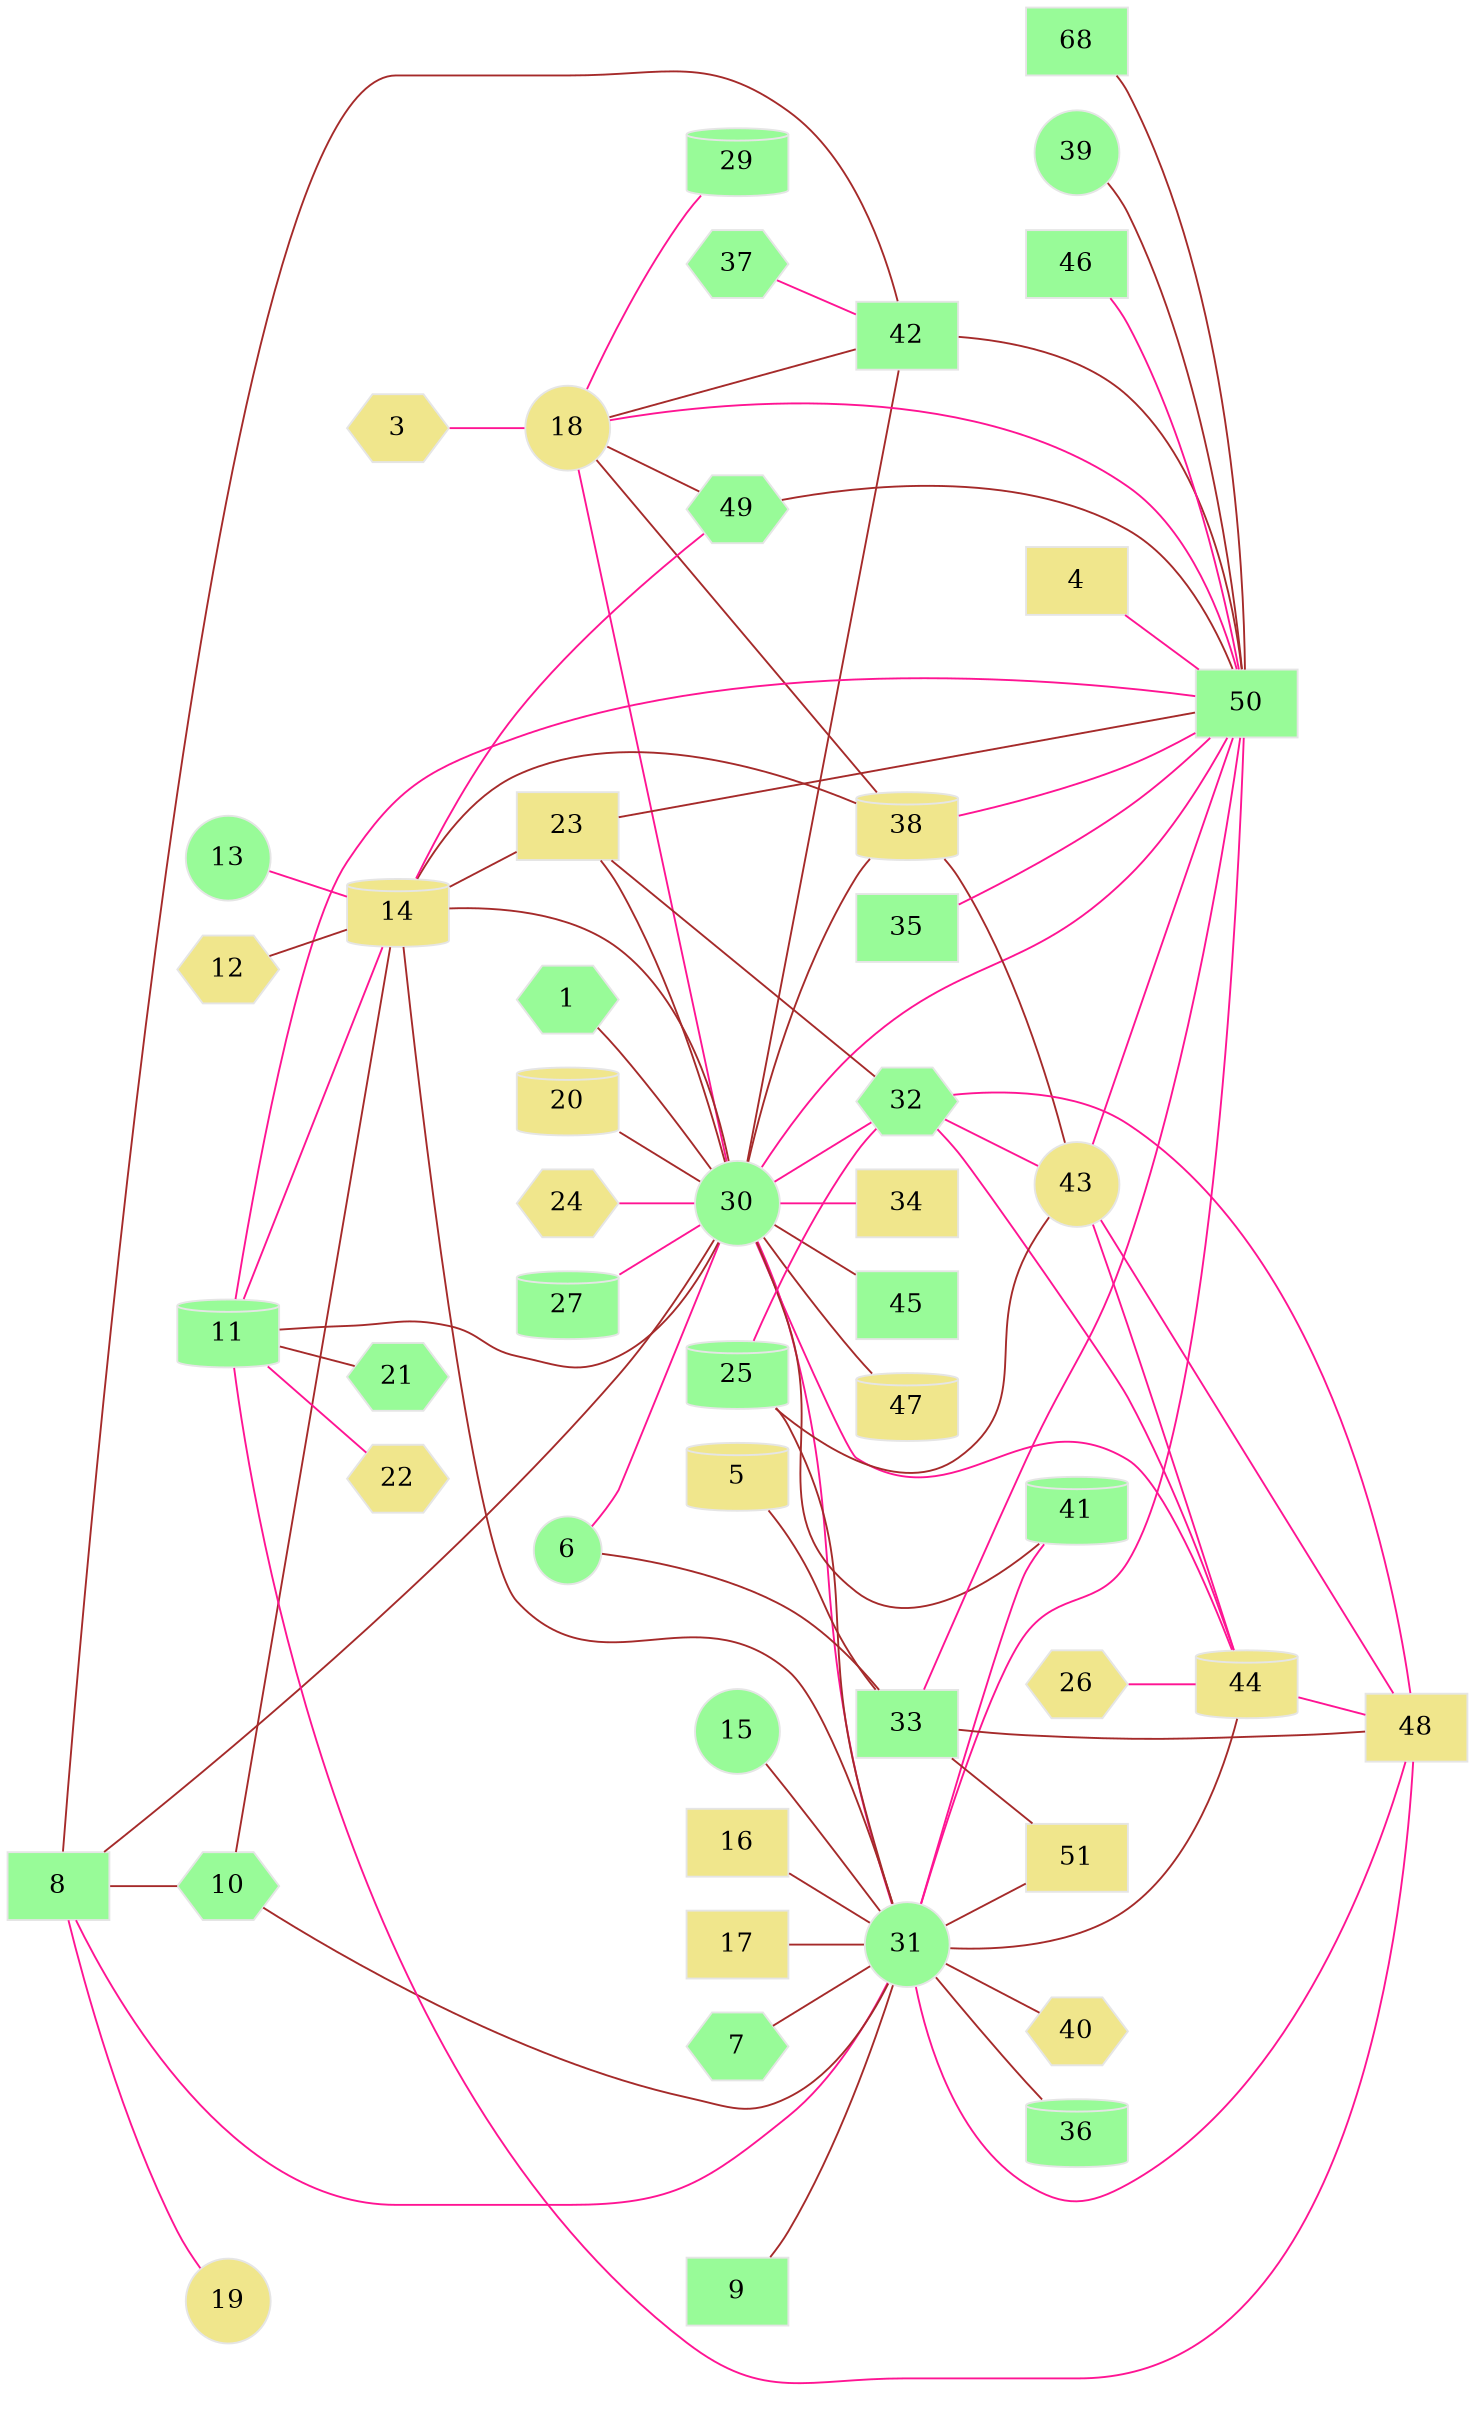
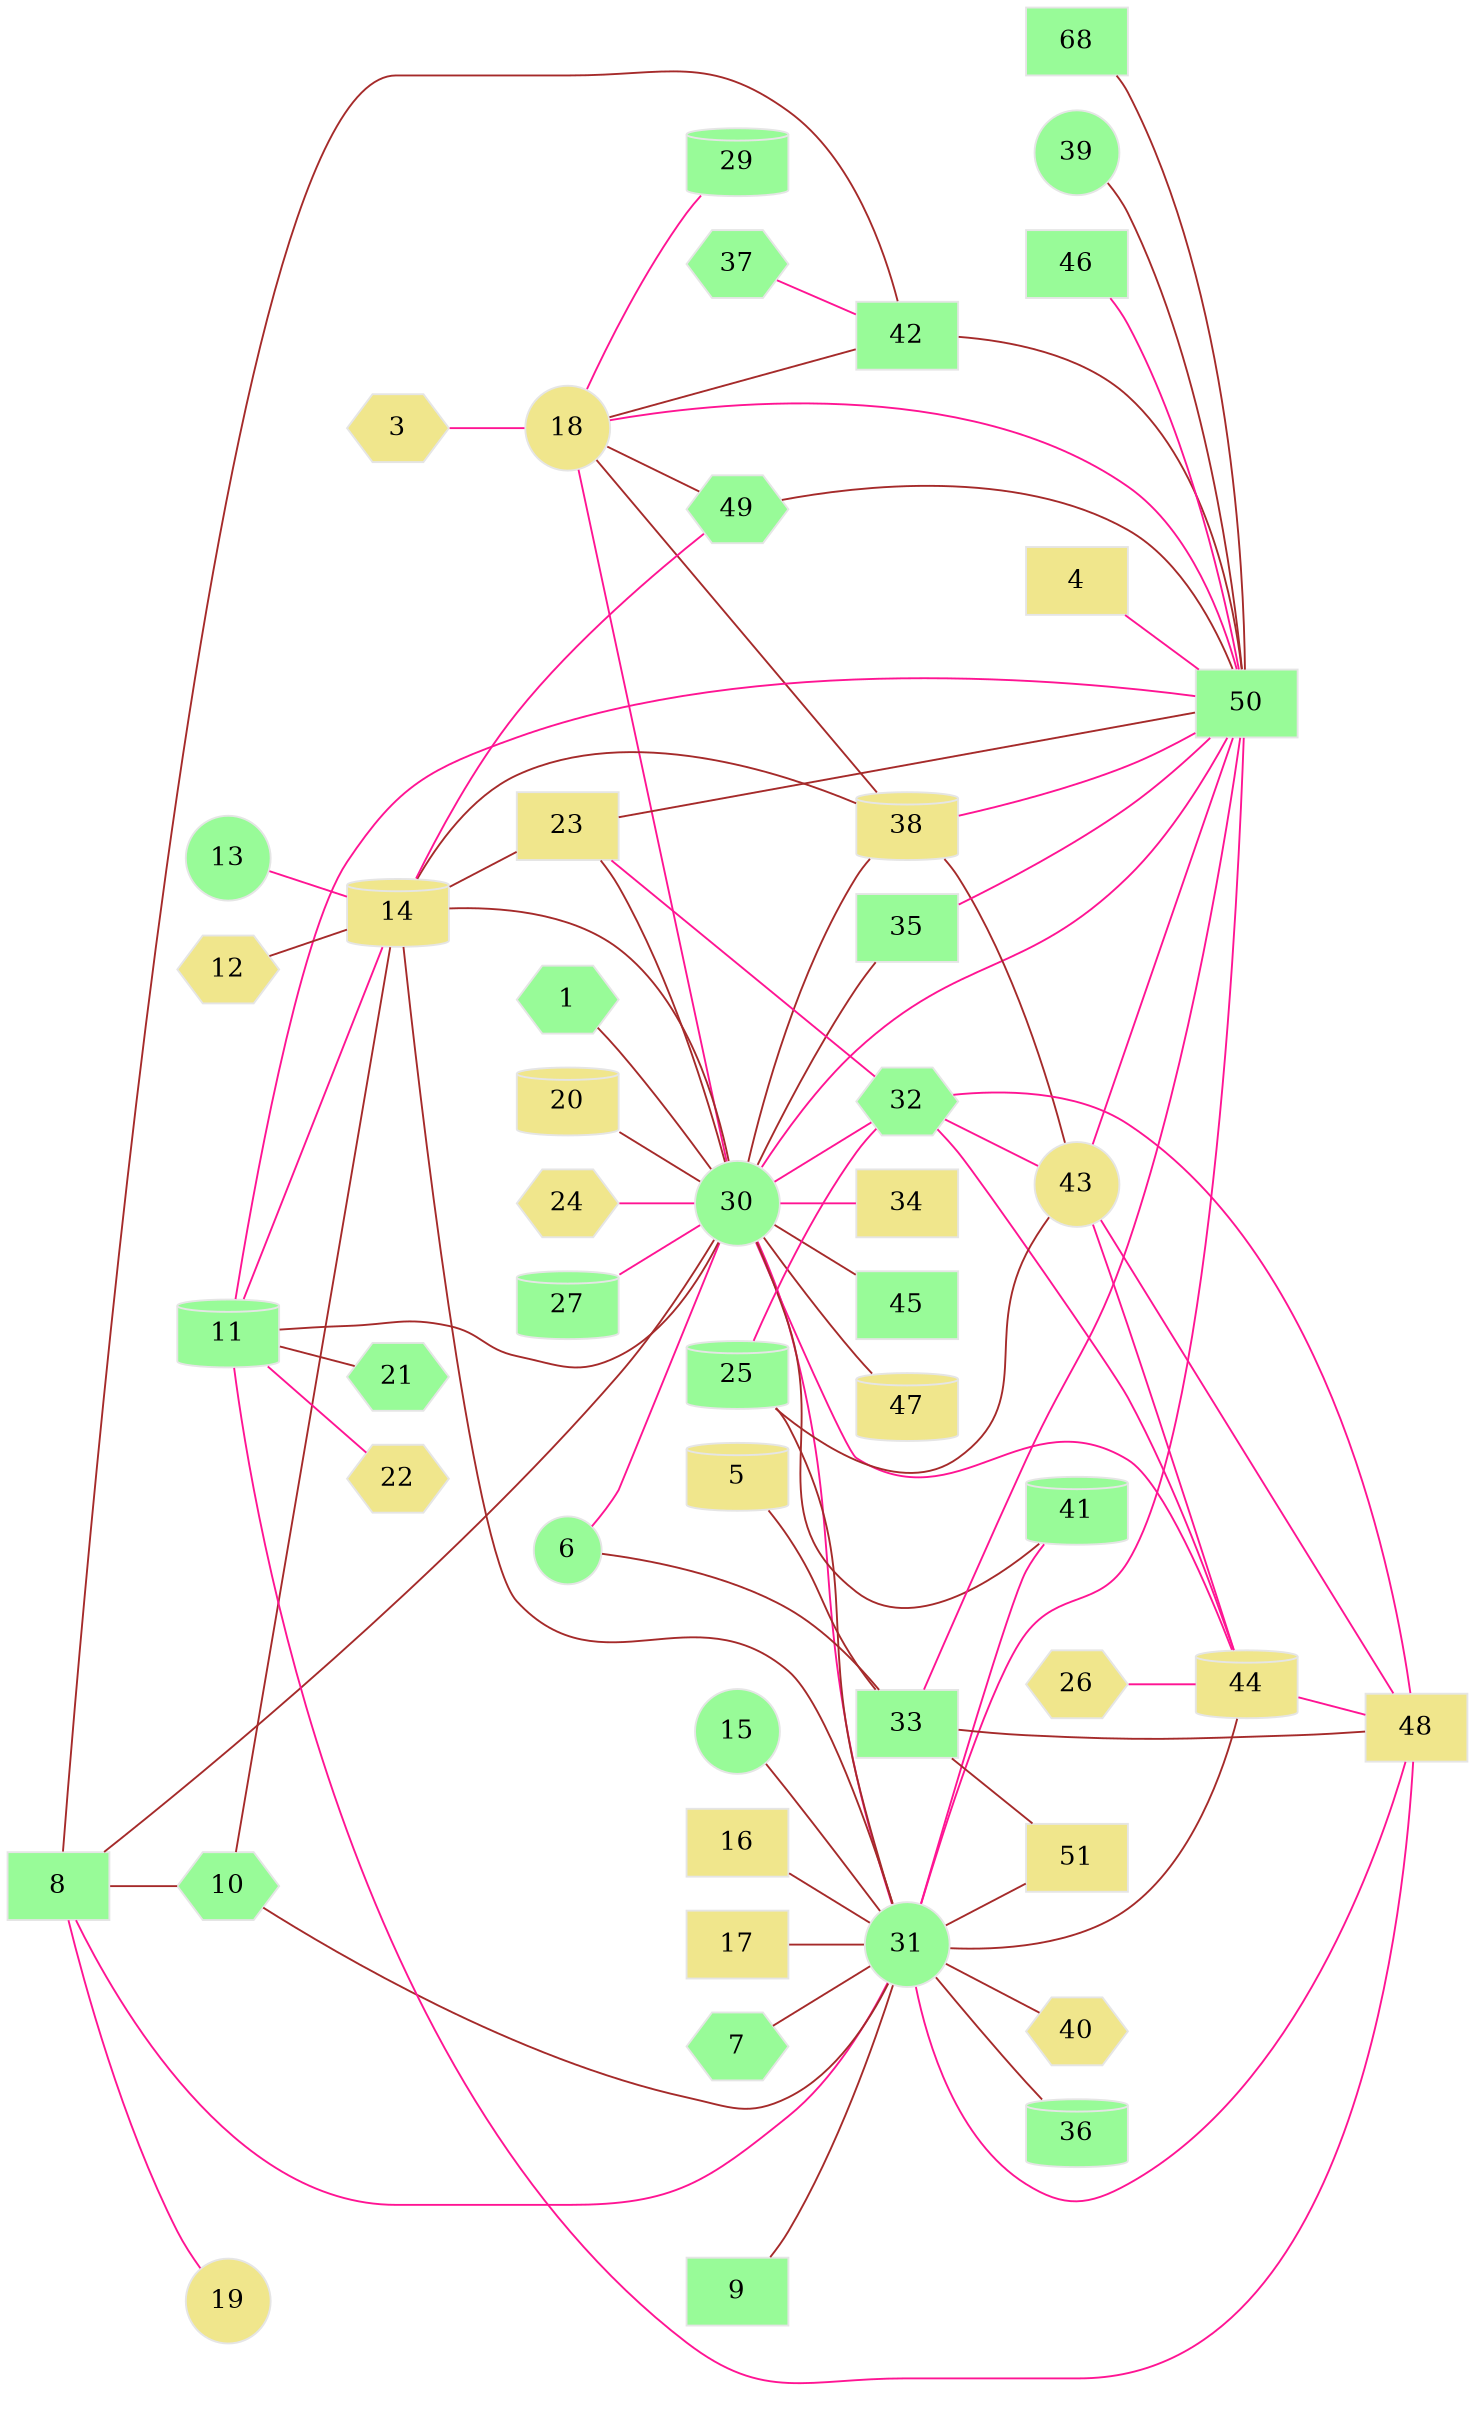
(823, 766) -> (812, 1061)
(743, 969) -> (743, 969)
